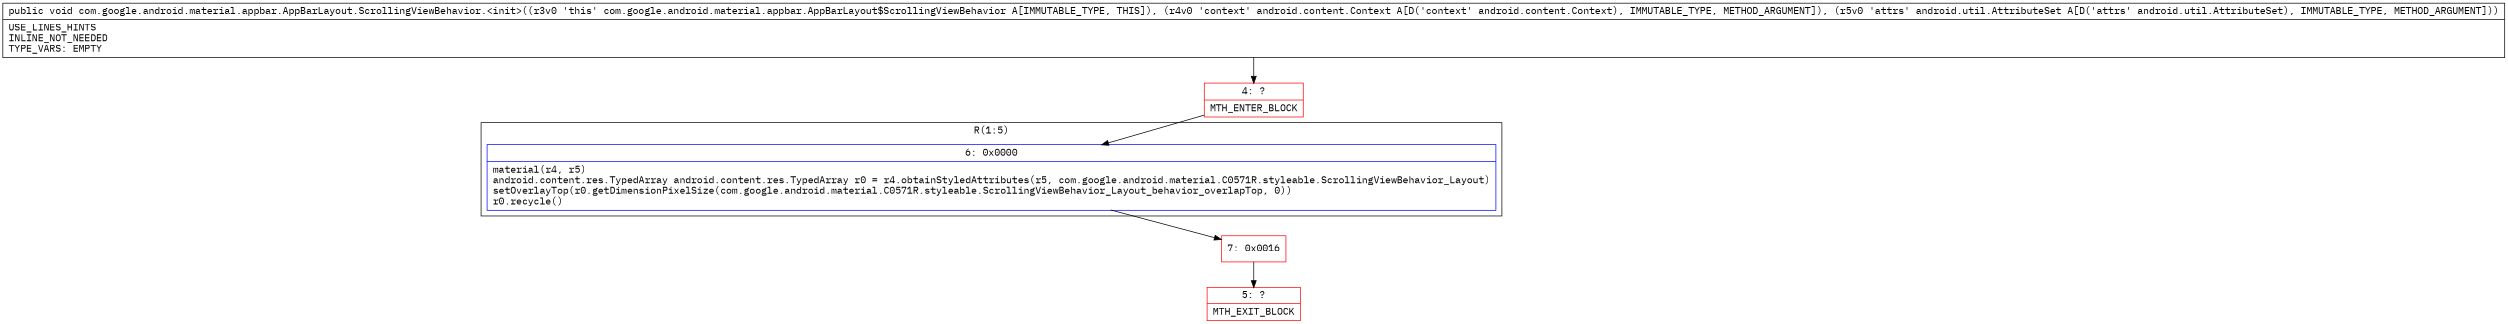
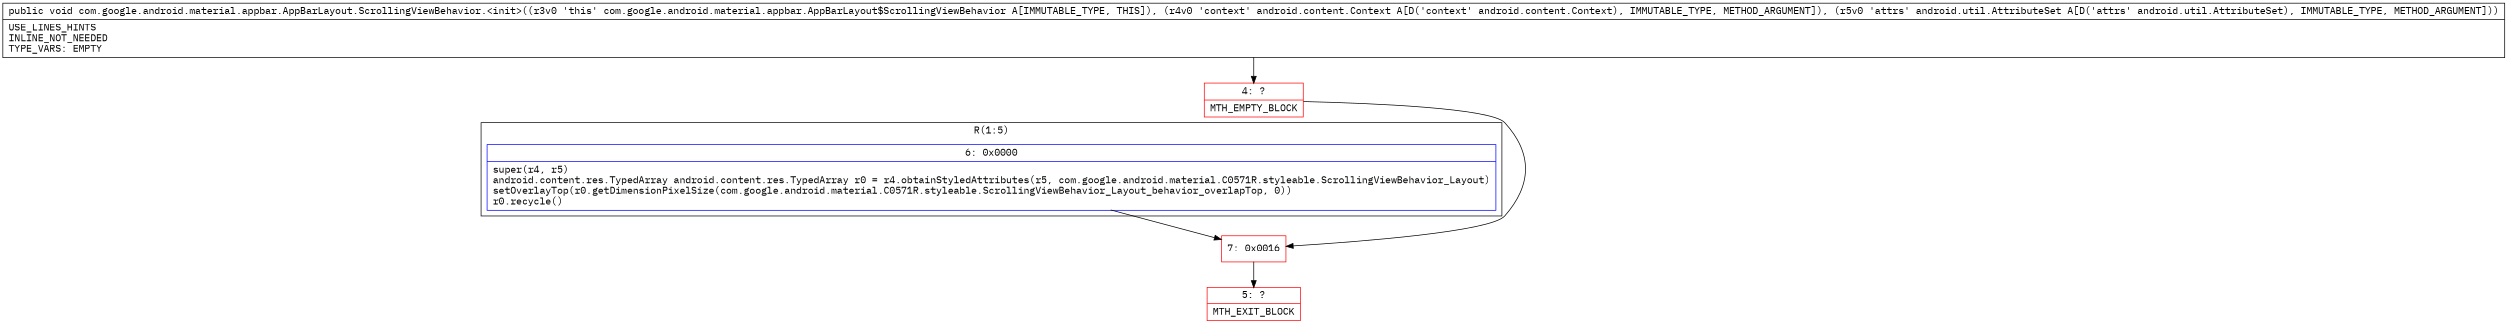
(1254, 108) -> (1254, 108)
(1156, 129) -> (1525, 175)
(540, 170) -> (531, 170)
